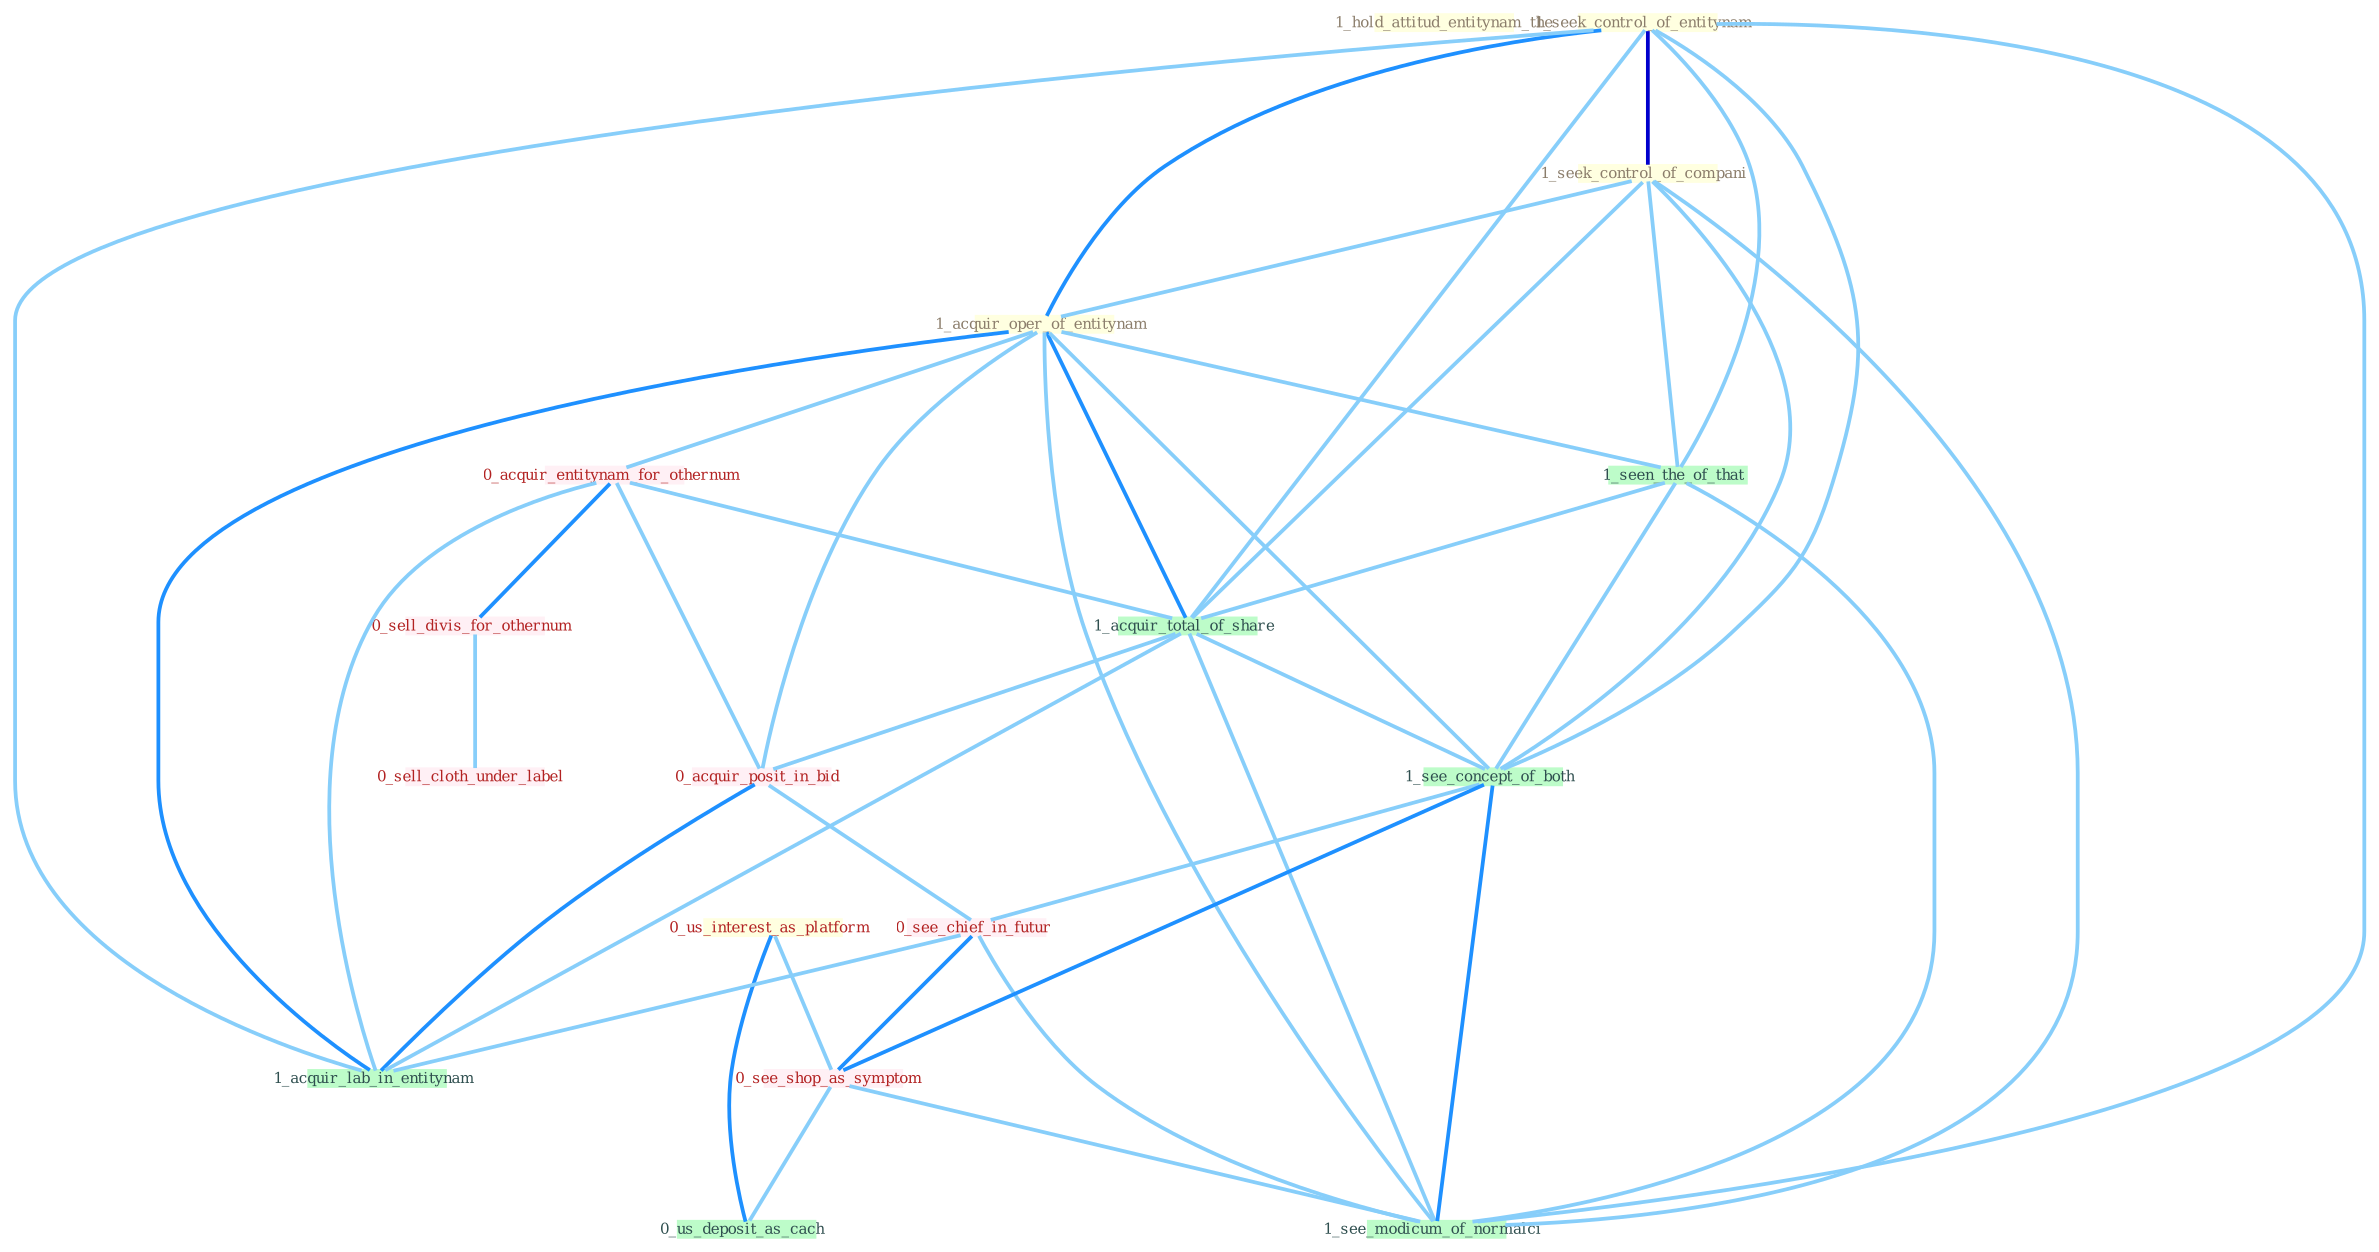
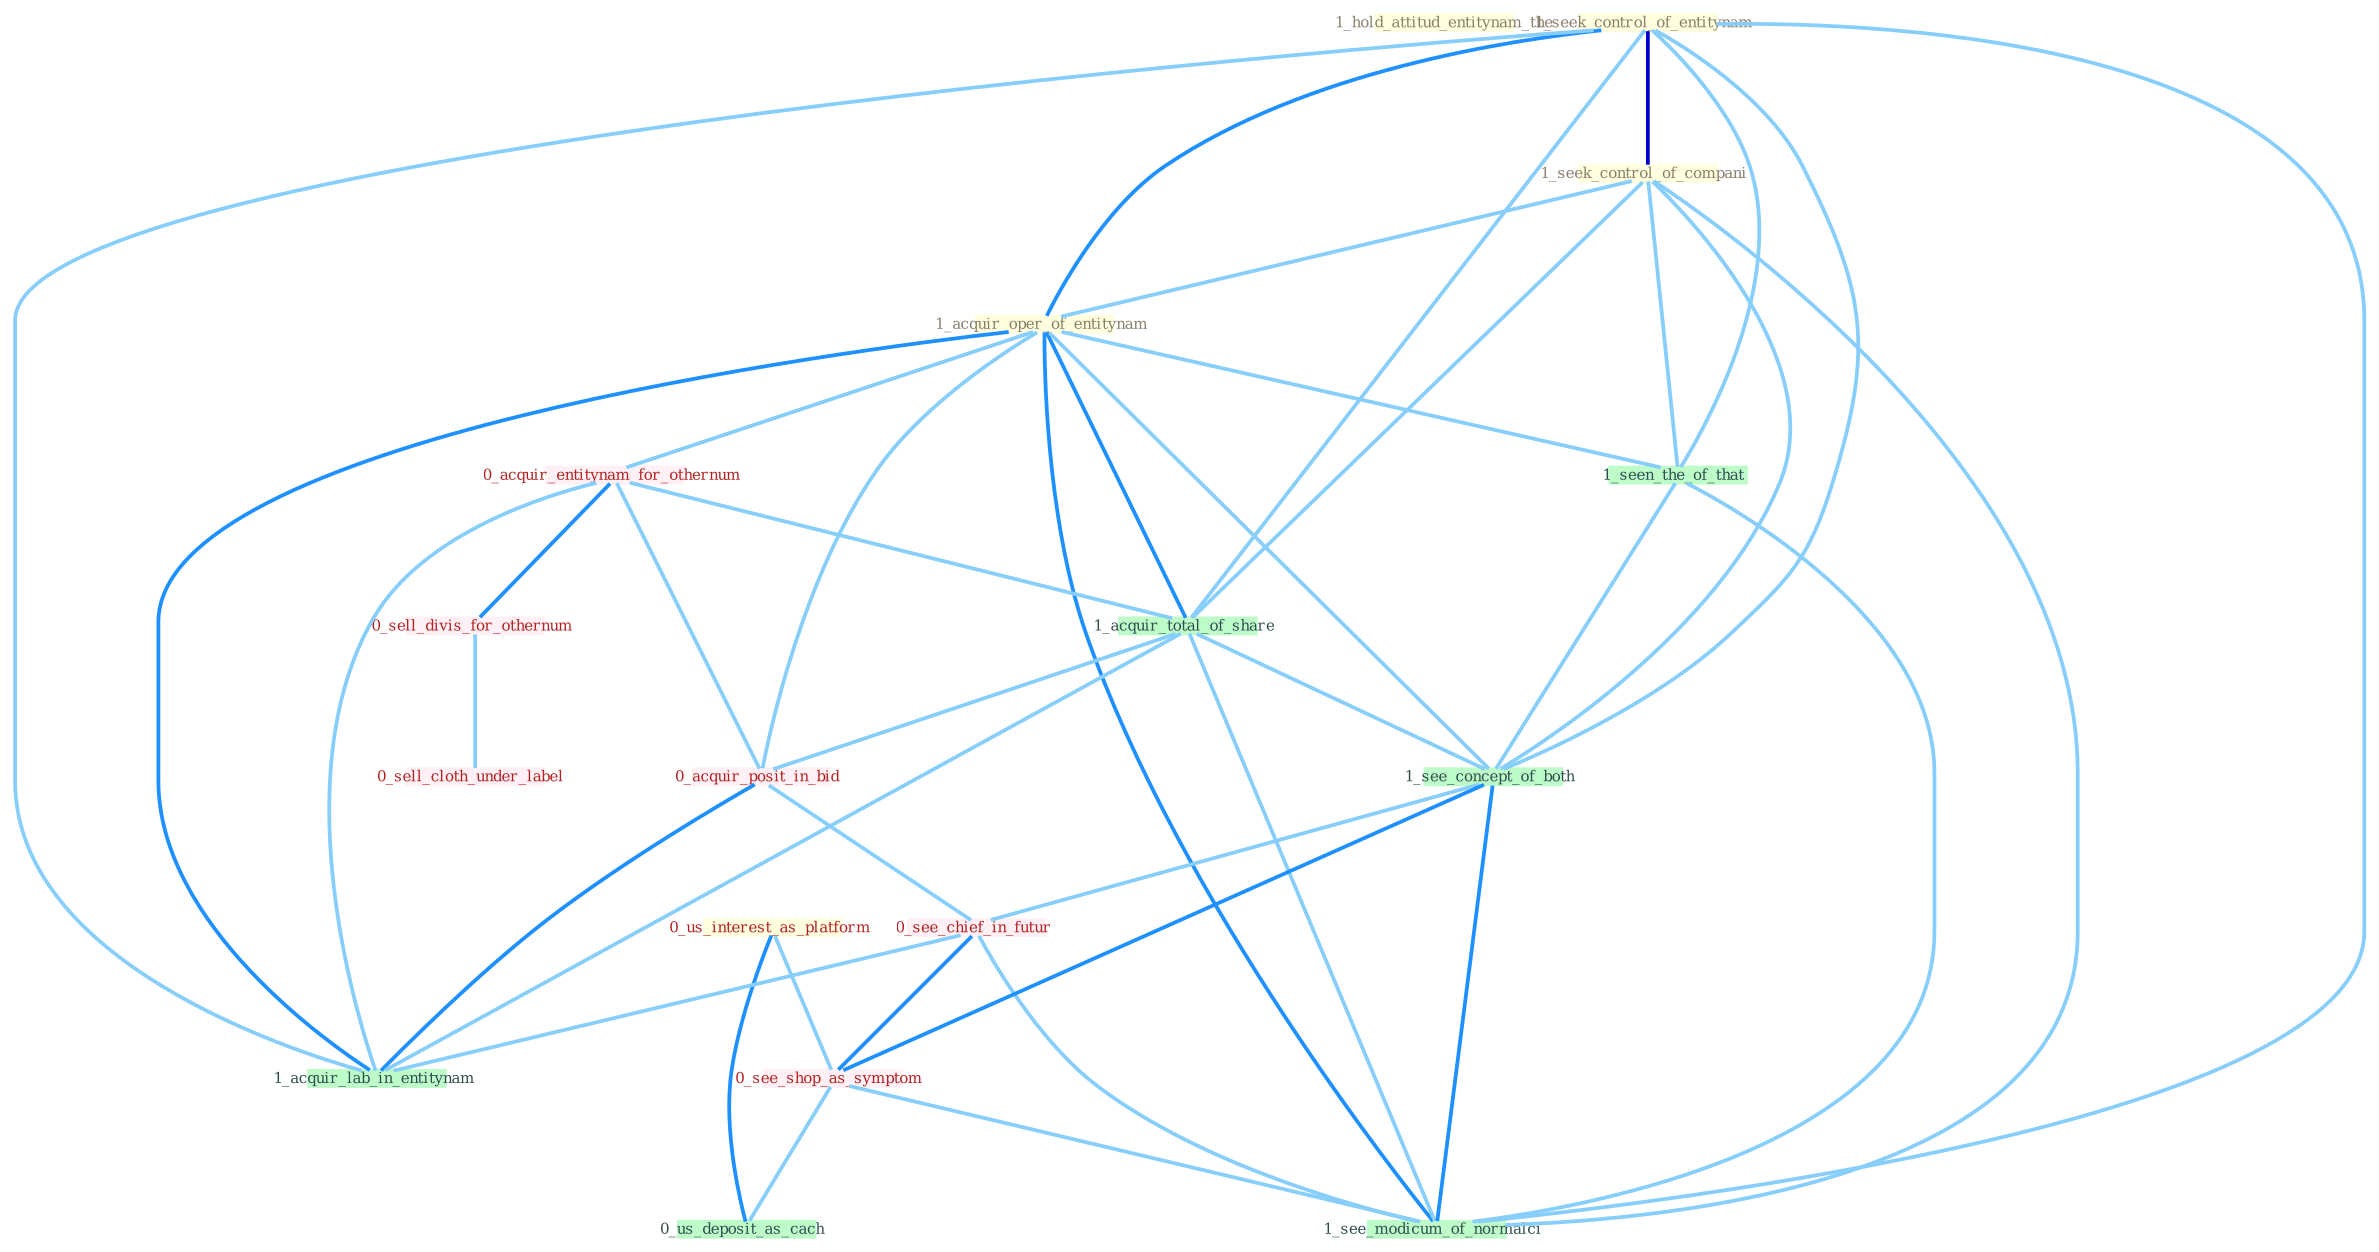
(1433, 551) -> none
(1163, 807) -> (1163, 807)
